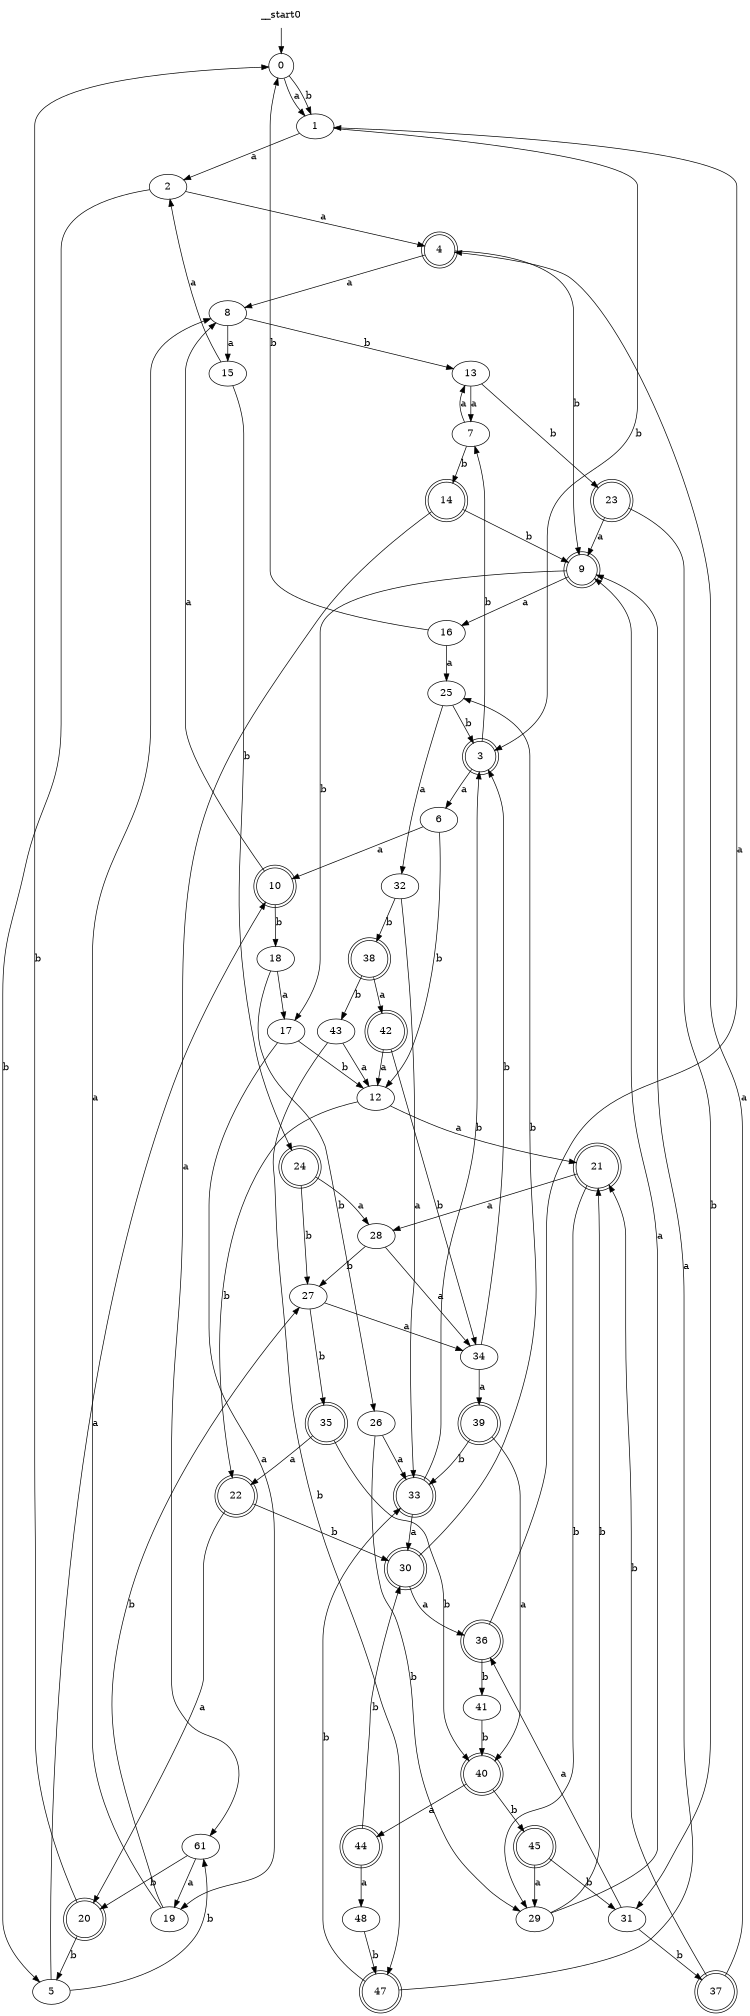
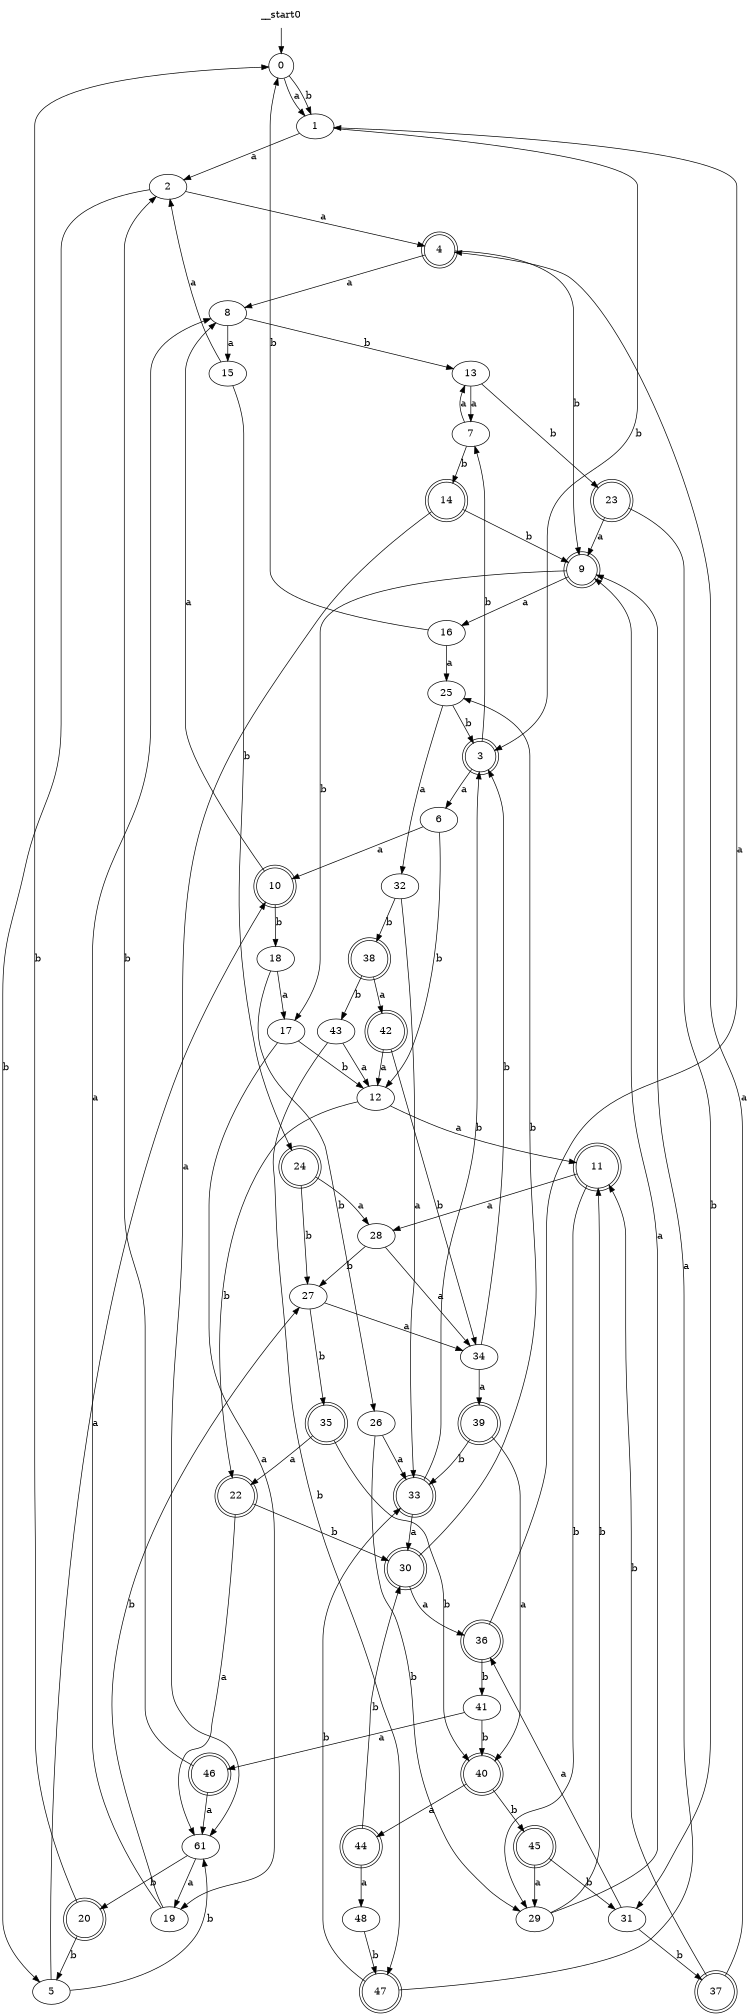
(597, 1167) -> (597, 1167)
(192, 1712) -> (219, 1680)
none -> (210, 1774)
